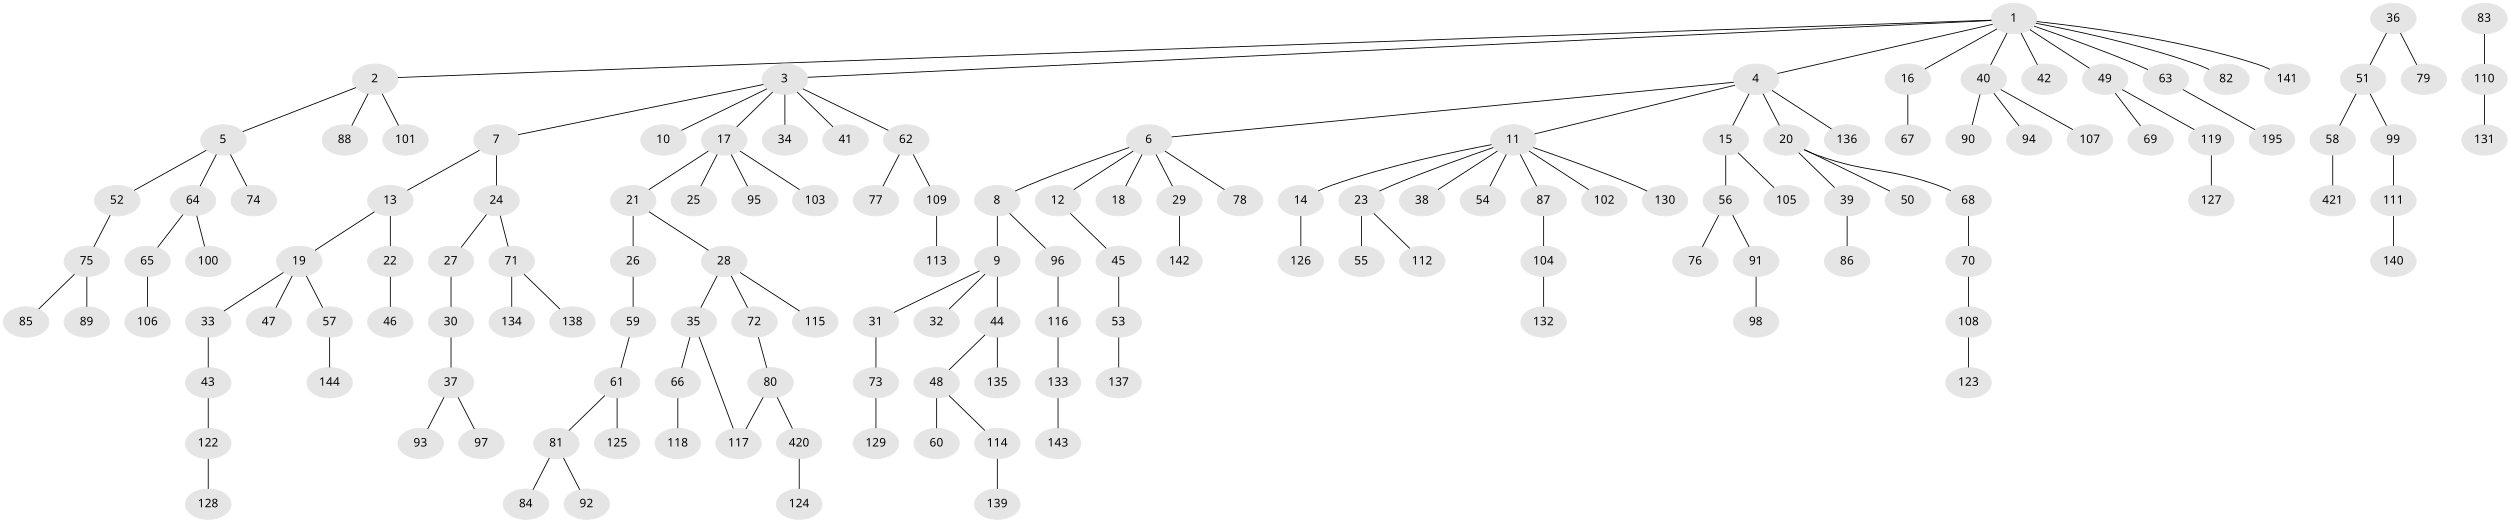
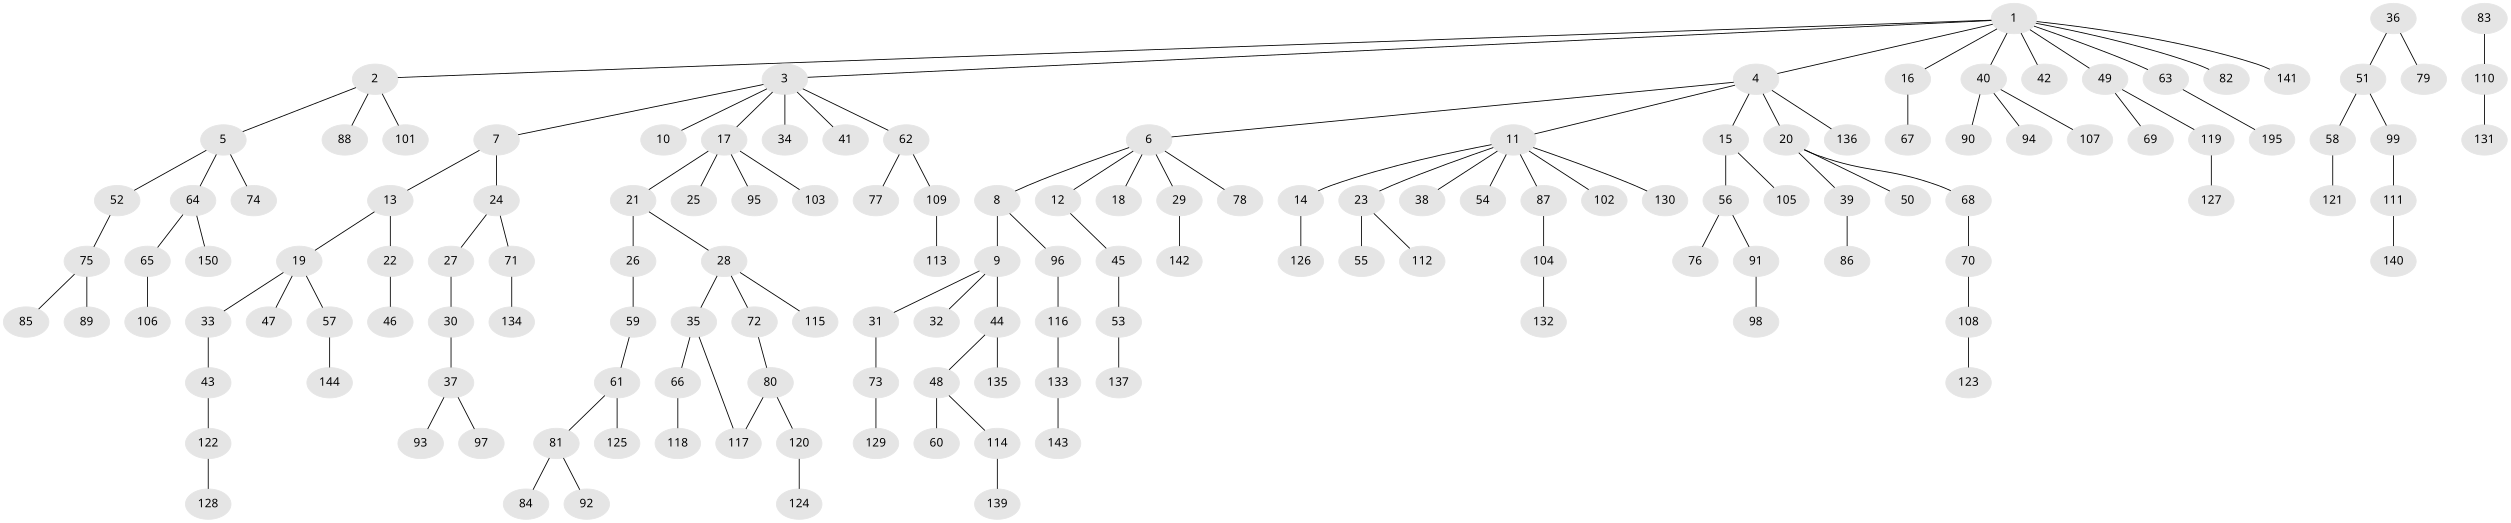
(2333, 201) -> (2333, 201)
(208, 261) -> (208, 261)
(572, 322) -> none
(799, 443) -> (799, 443)
